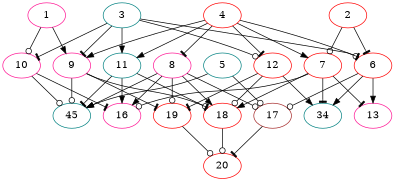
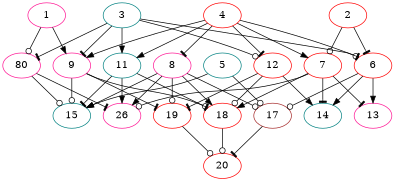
(22, 66) -> (22, 66)
(72, 116) -> (72, 116)
(122, 116) -> (122, 116)
(323, 116) -> (323, 116)
